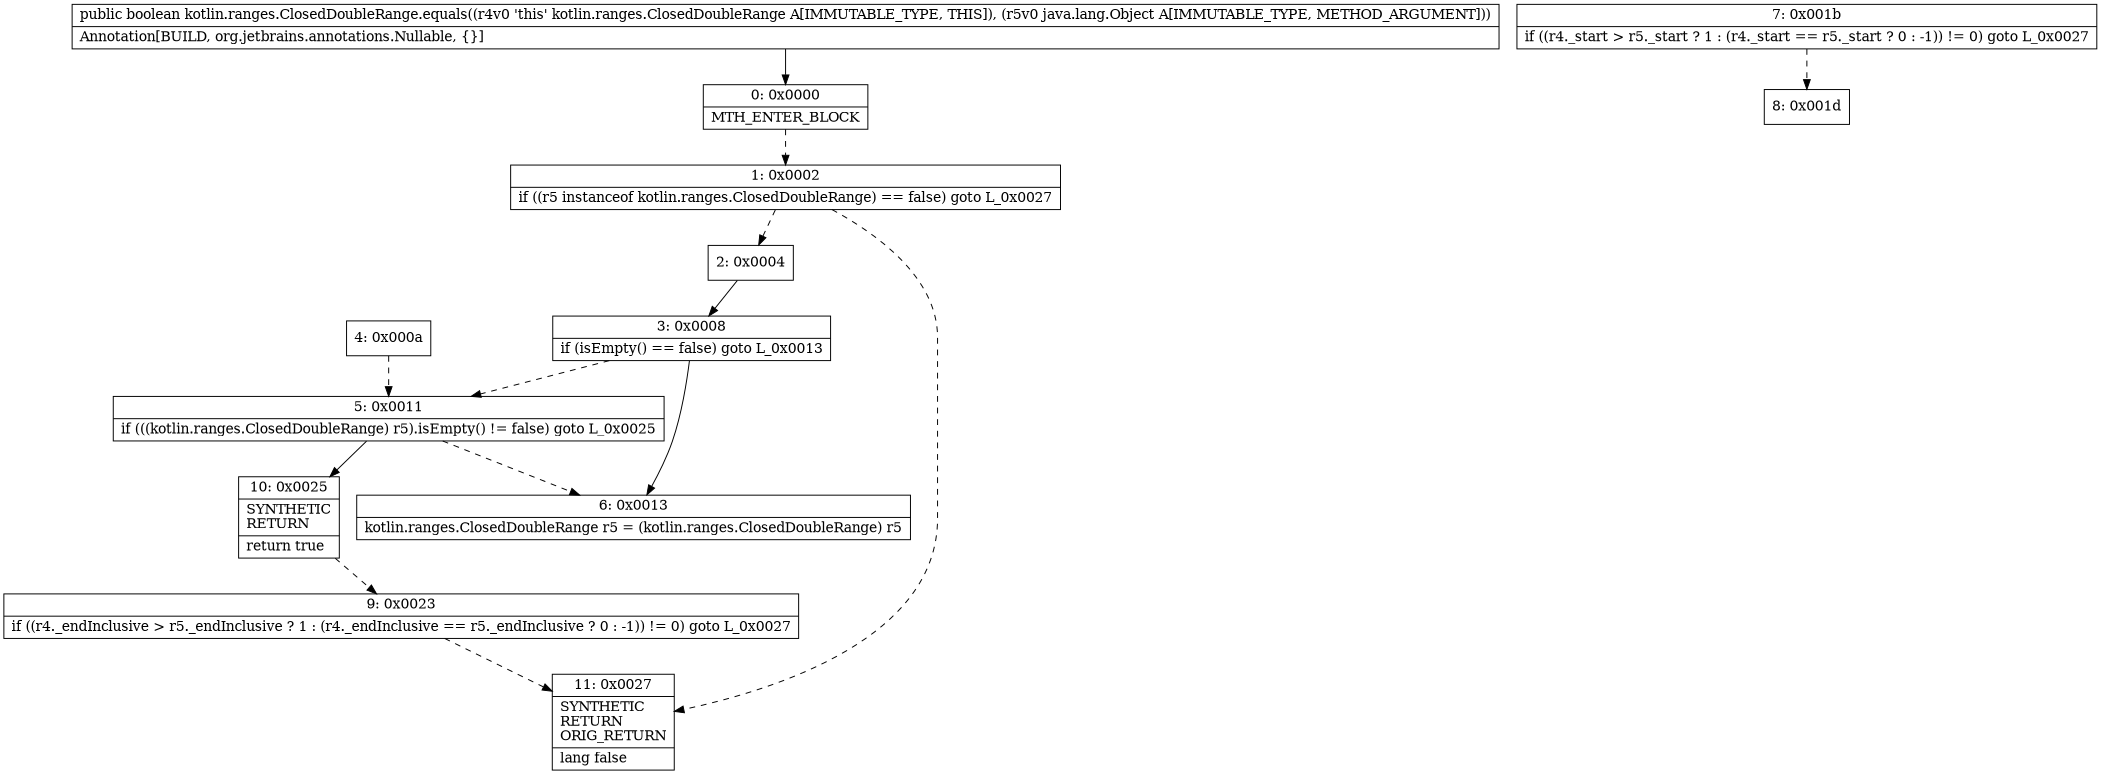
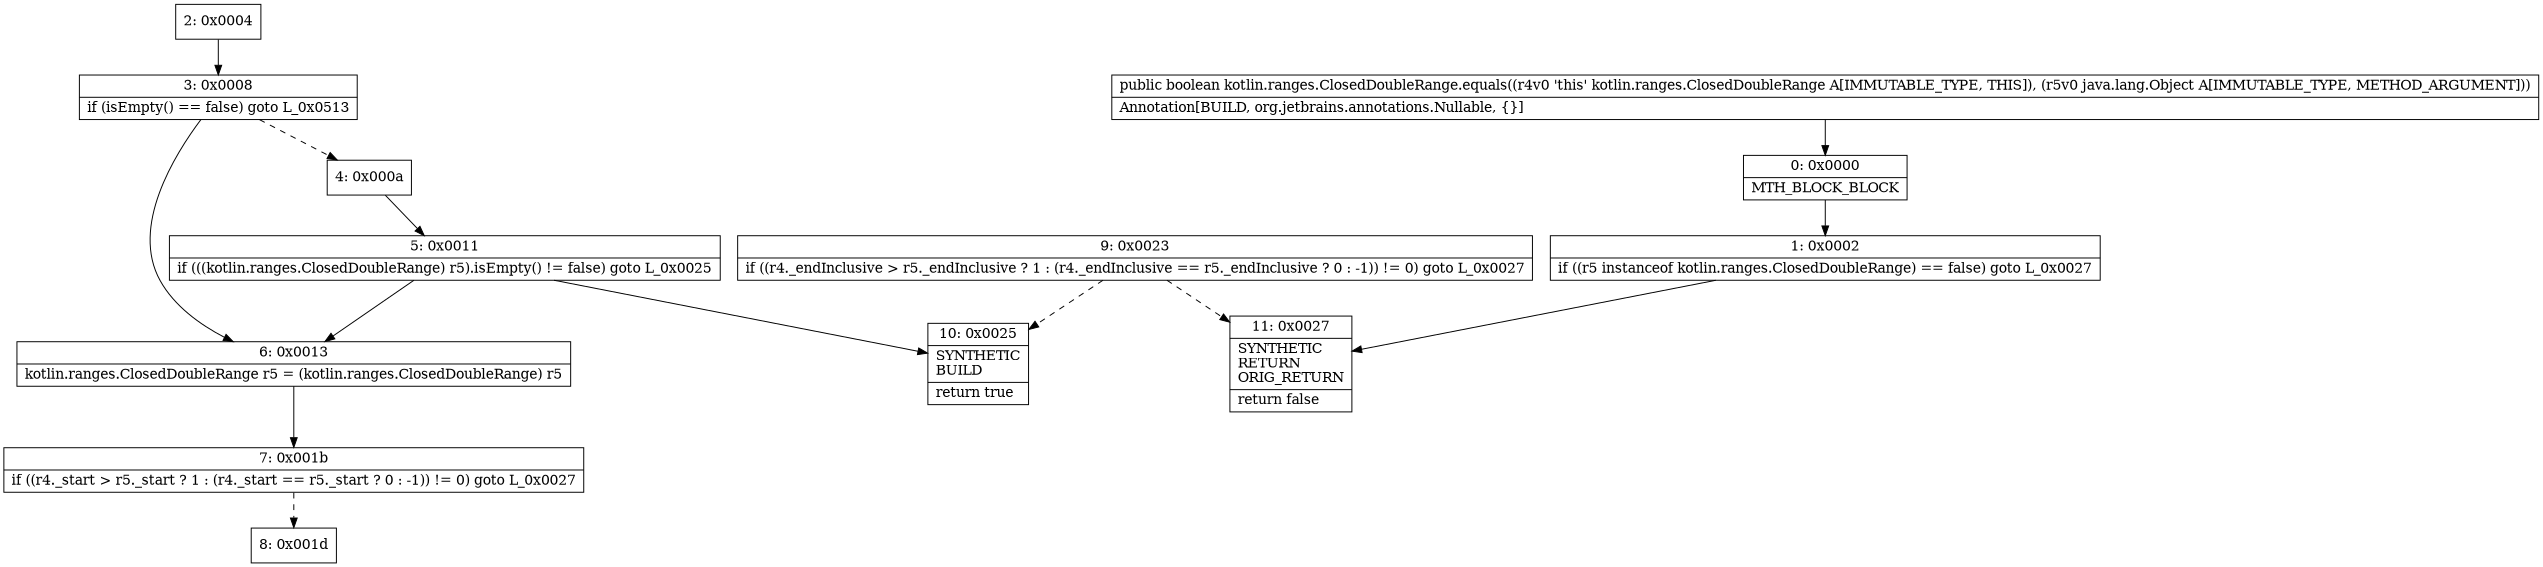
(786, 118) -> (1825, 188)
(786, 142) -> (1825, 213)
(769, 223) -> none
(692, 349) -> (218, 108)
(389, 371) -> (401, 212)
(545, 377) -> (294, 138)
none -> (294, 412)
(507, 466) -> (374, 308)
(938, 512) -> (1539, 315)
(278, 524) -> (959, 371)
(352, 573) -> (1070, 302)
(594, 758) -> (1279, 400)
